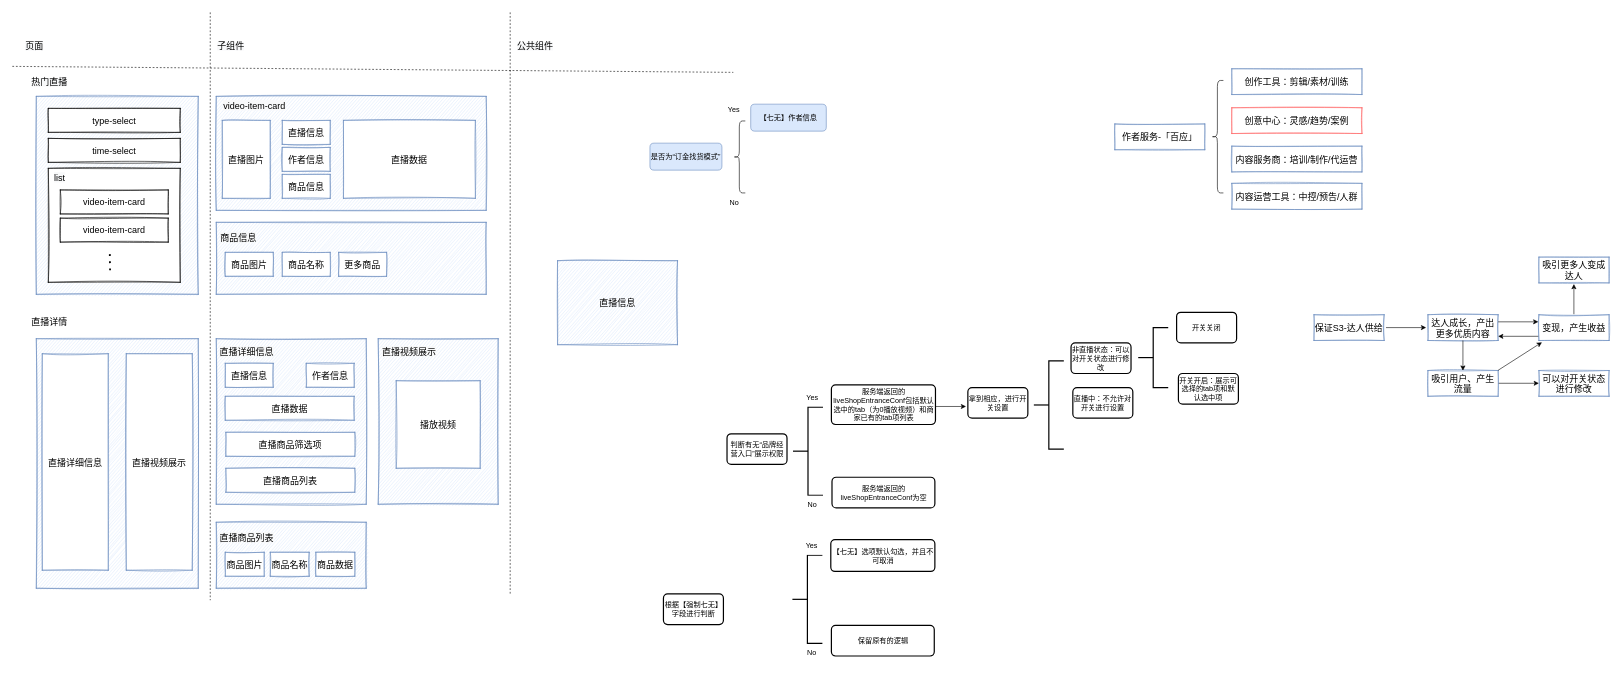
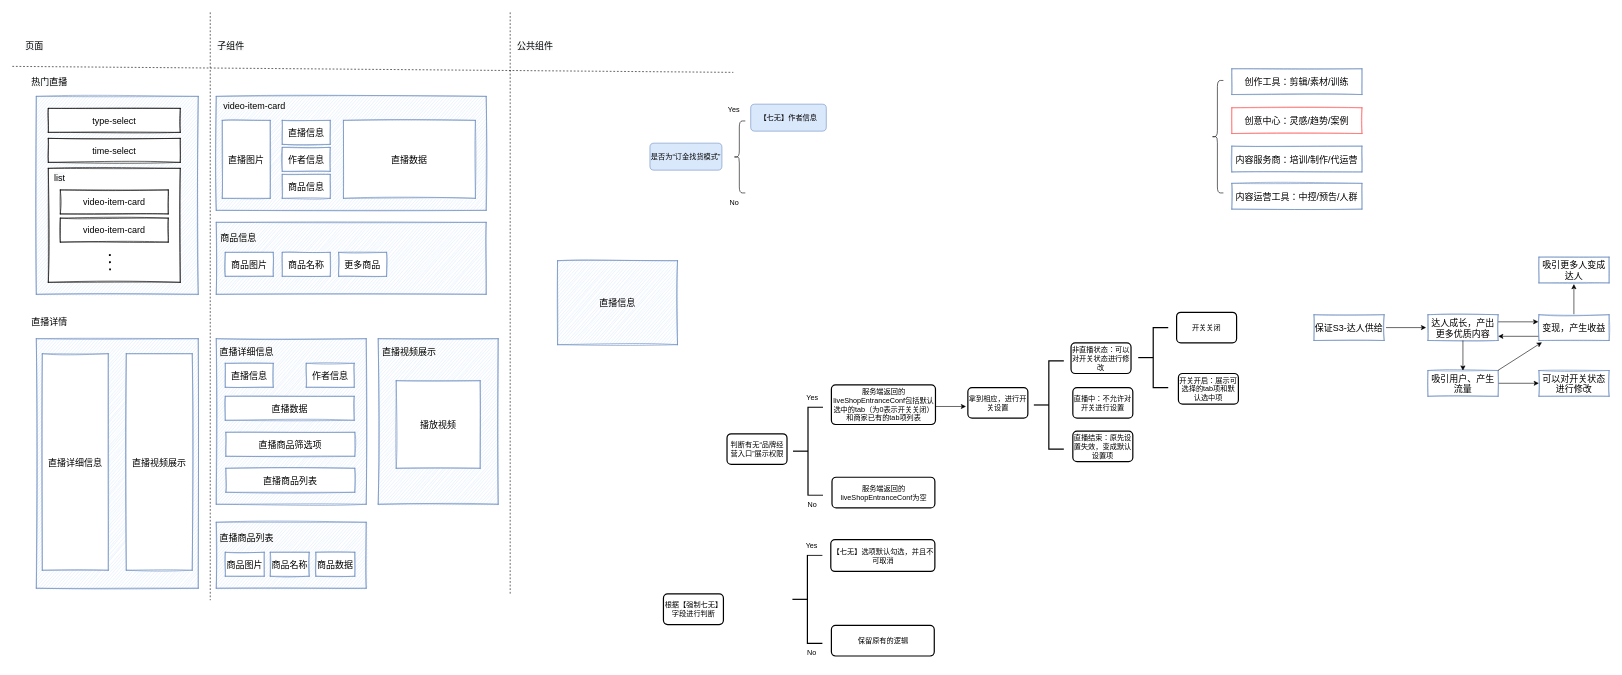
(1160, 137) -> none
(884, 405) -> (884, 405)
none -> (1103, 446)
